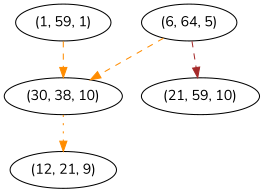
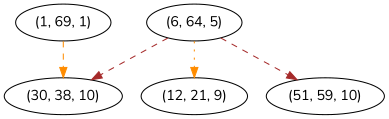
(63, 23) -> (63, 23)
(131, 56) -> (134, 56)
(200, 96) -> (325, 96)
(63, 128) -> (194, 54)
